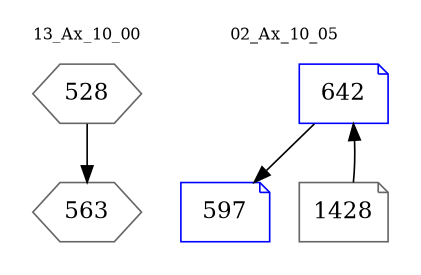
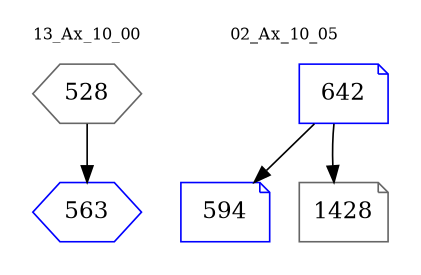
(355, 161) -> (333, 145)
(87, 212) -> (87, 212)
(225, 212) -> (225, 212)
